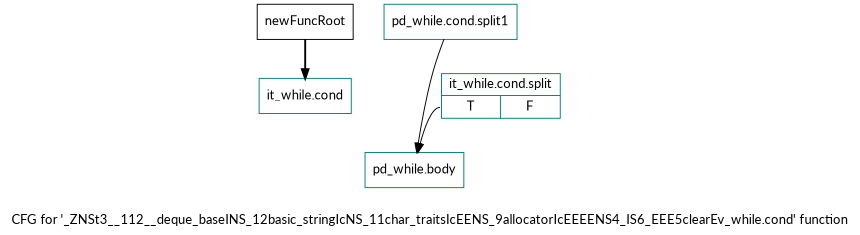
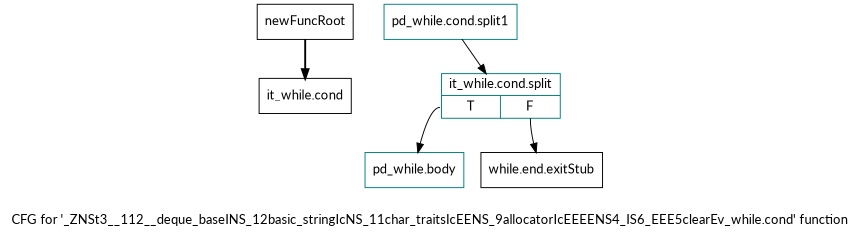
(428, 90) -> (471, 53)
(305, 96) -> (305, 96)
none -> (542, 170)
